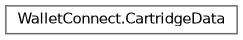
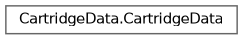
(122, 20) -> (122, 20)
